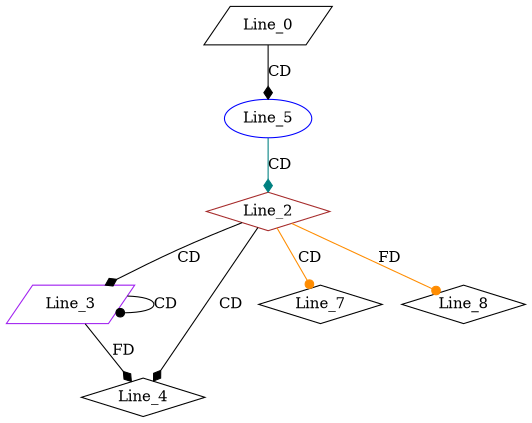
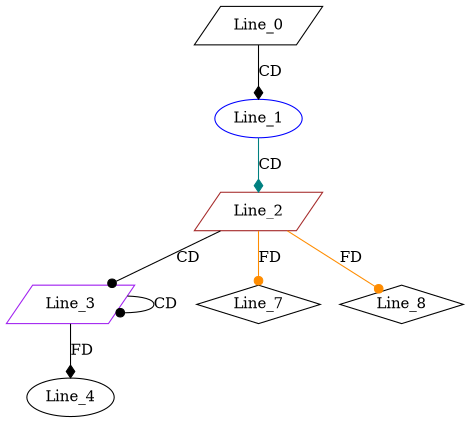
(268, 119) -> (259, 119)
(268, 211) -> (259, 211)
(179, 249) -> (168, 256)
(310, 258) -> (270, 258)
(209, 299) -> none
(143, 397) -> (71, 397)
